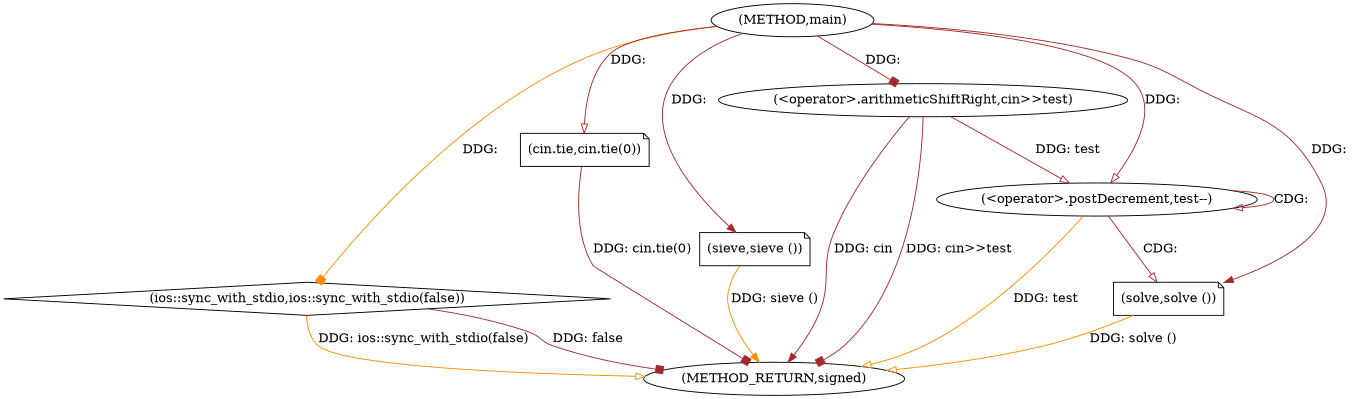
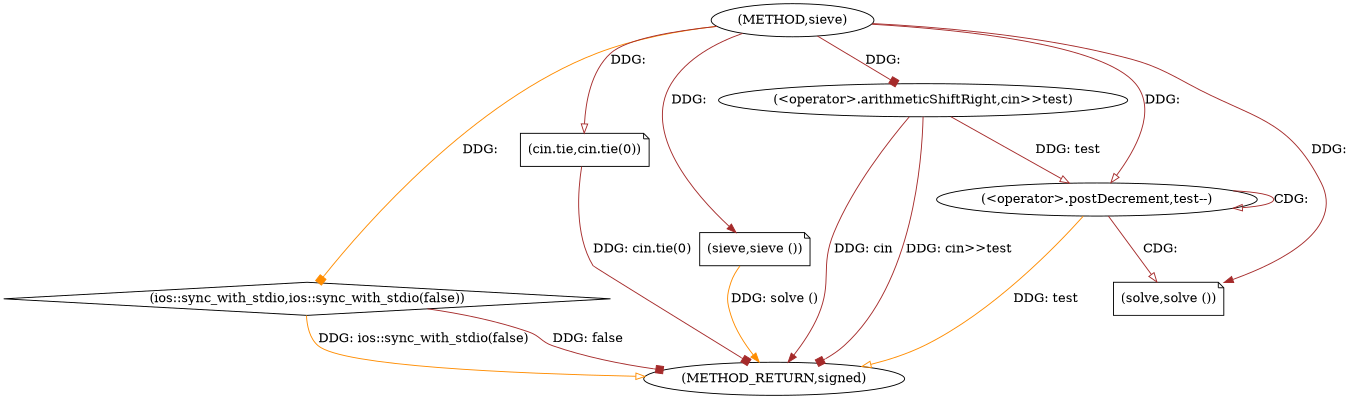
(793, 20) -> (793, 20)
(775, 299) -> (775, 299)
(1017, 352) -> none
